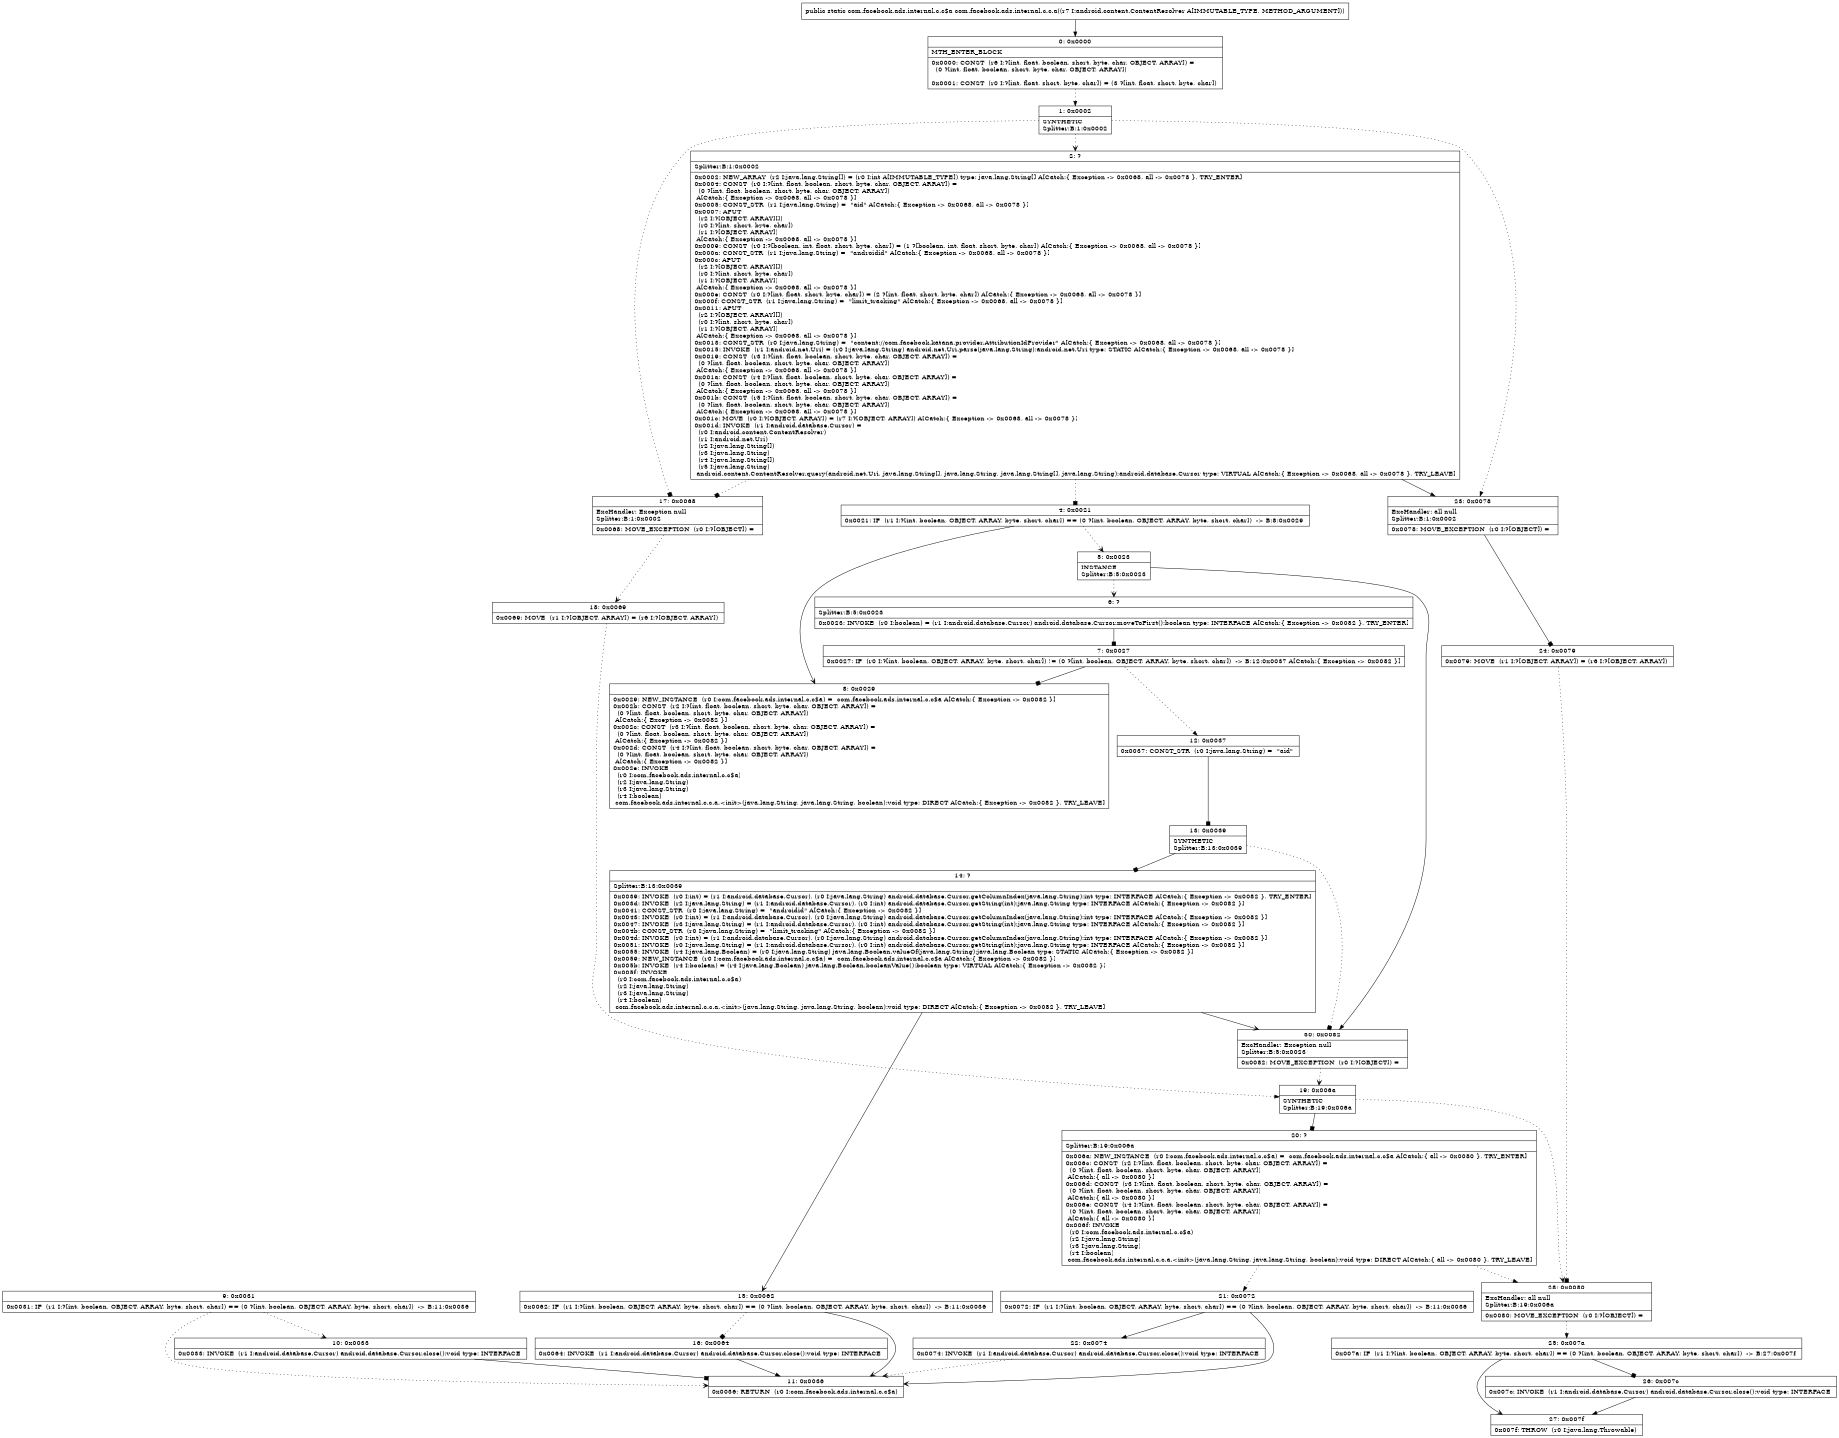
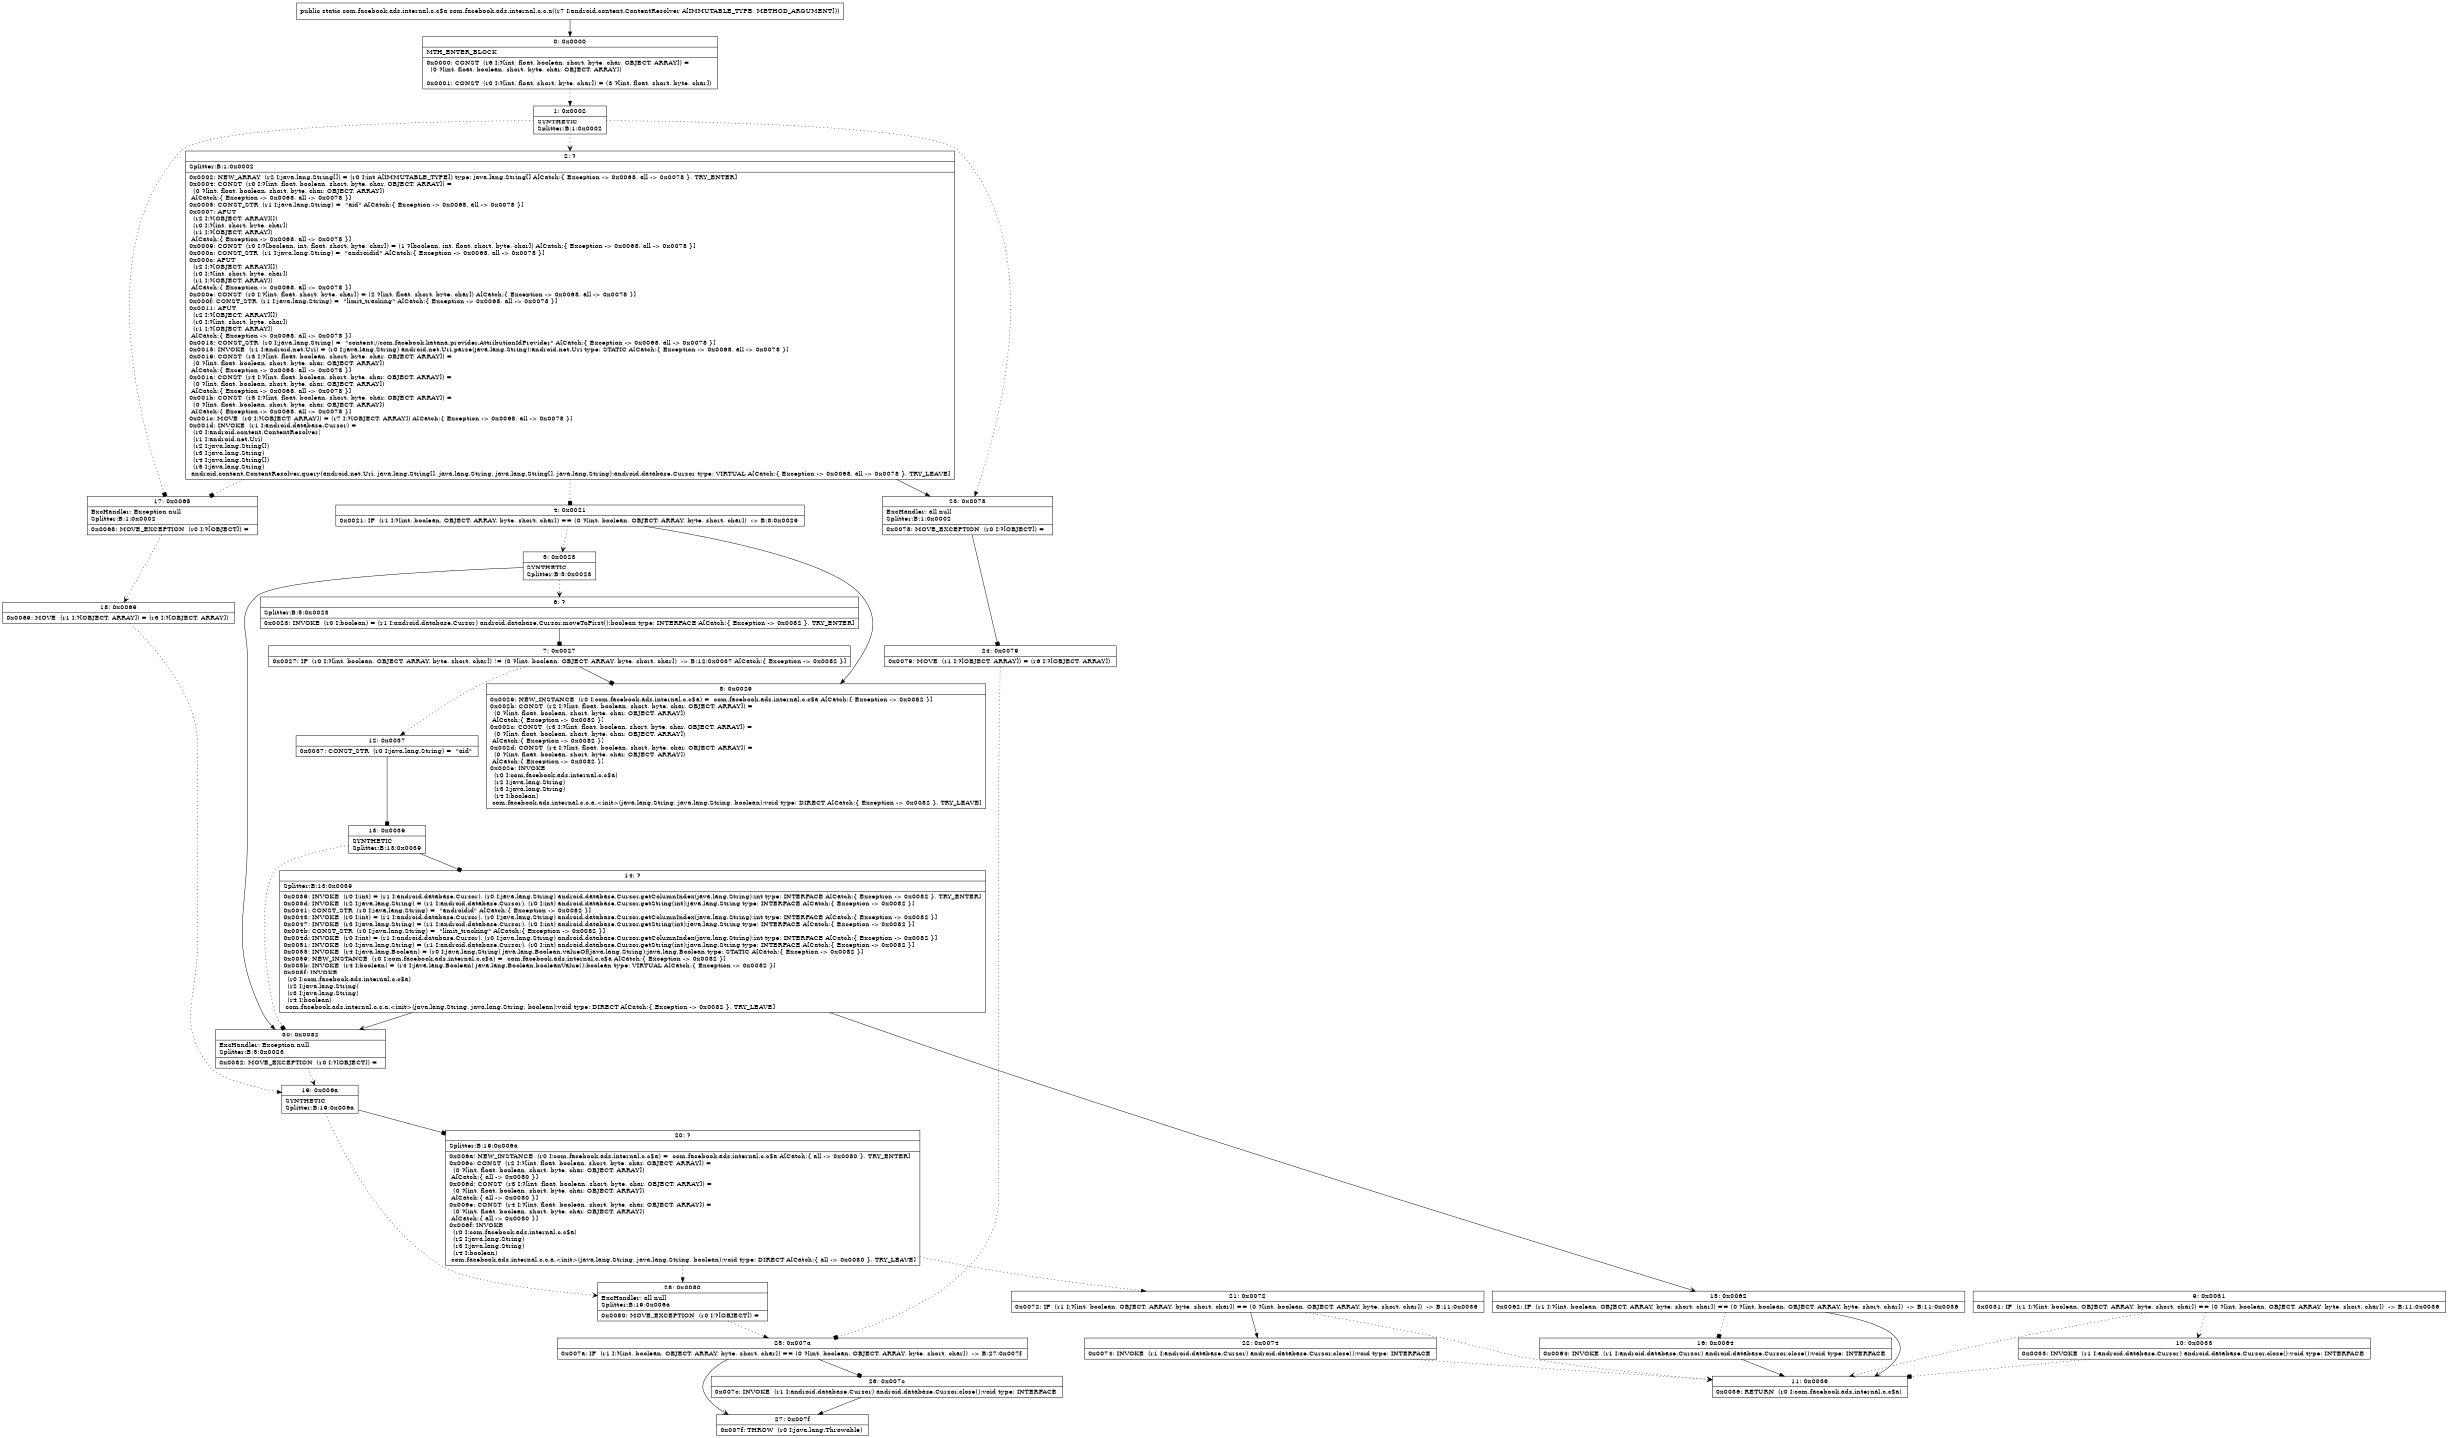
(866, 564) -> (803, 563)
(1099, 568) -> (547, 568)
(1567, 972) -> (999, 1045)
(589, 1369) -> (2001, 1368)
(1118, 1376) -> (1506, 1354)
